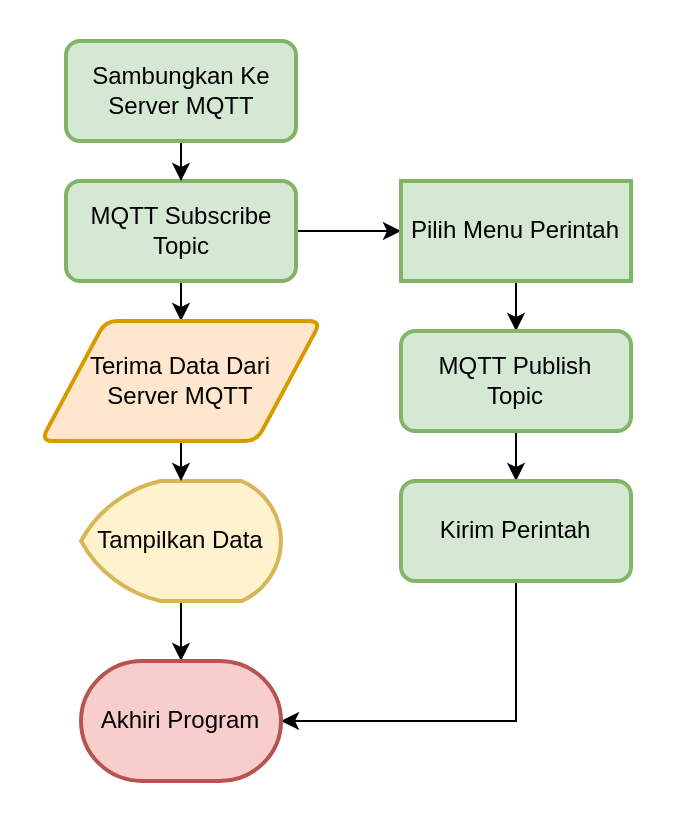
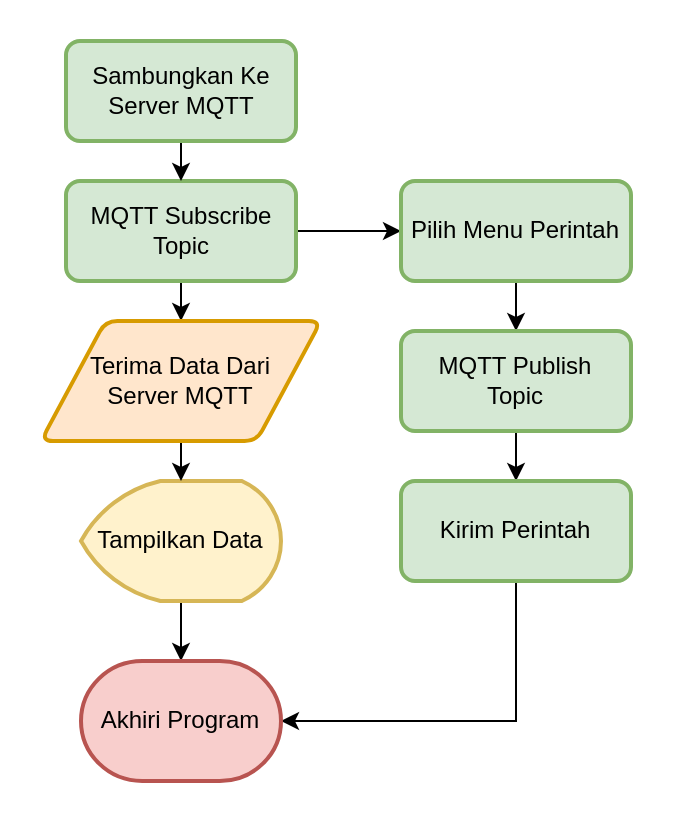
(516, 231) -> (516, 231)
